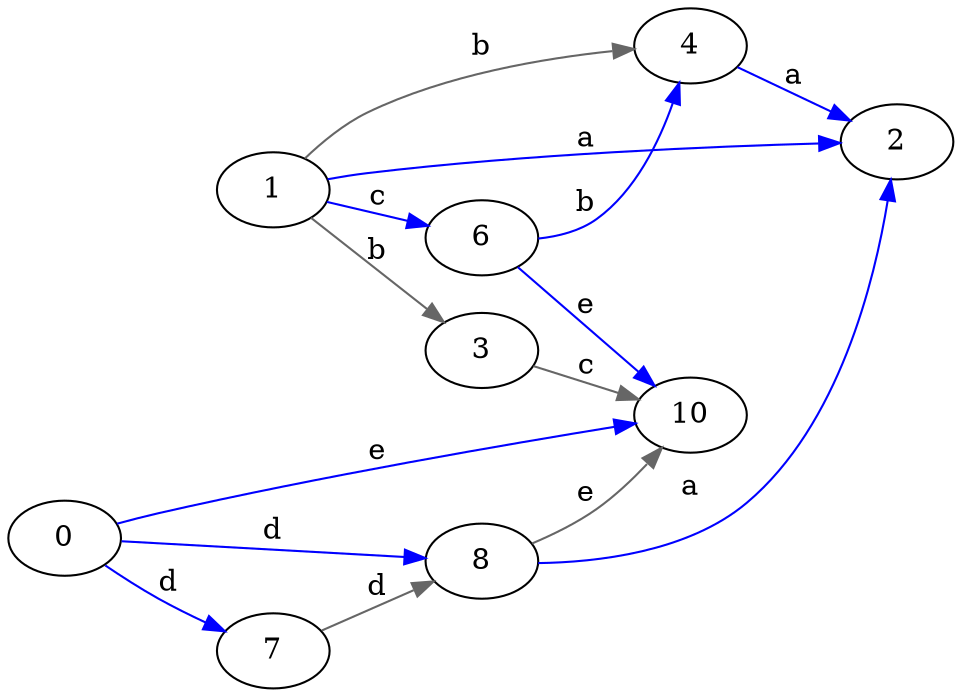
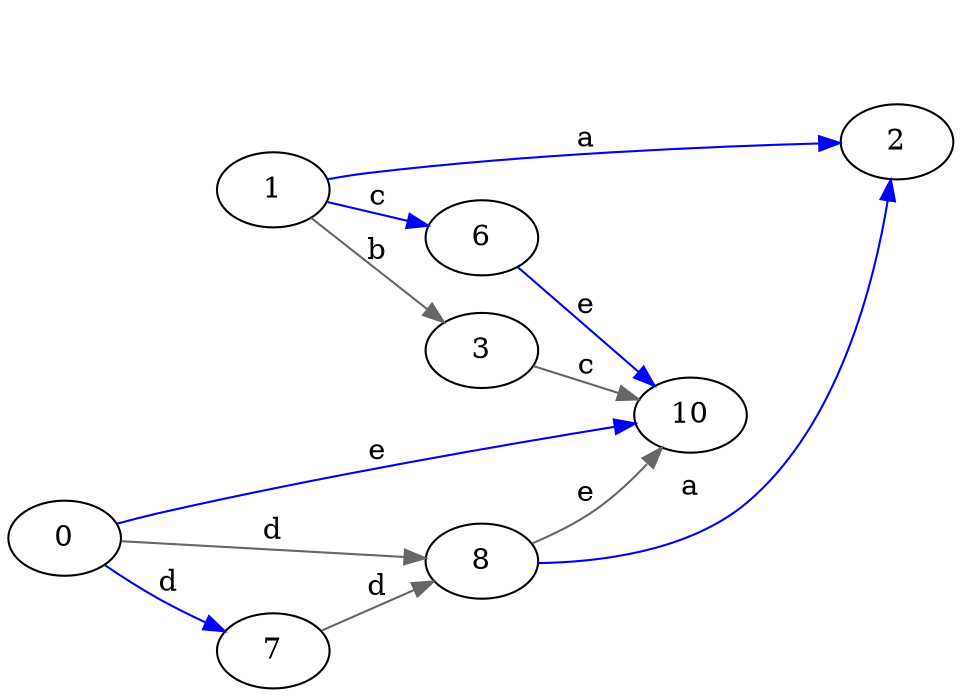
(691, 46) -> none
(263, 549) -> (263, 549)
